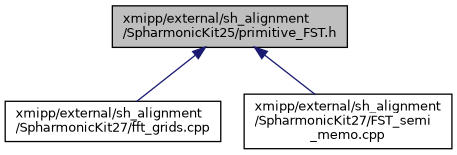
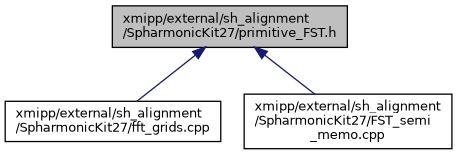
(230, 27) -> (230, 27)
